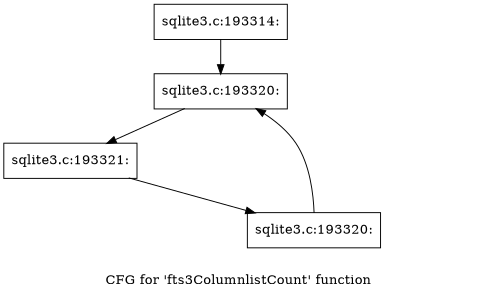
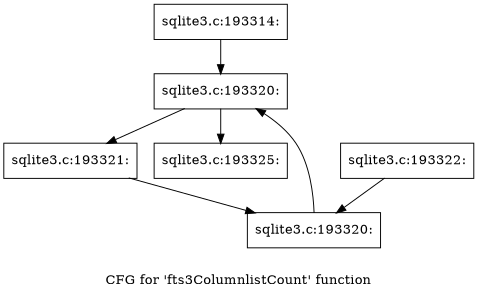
none -> (221, 161)
none -> (407, 161)
